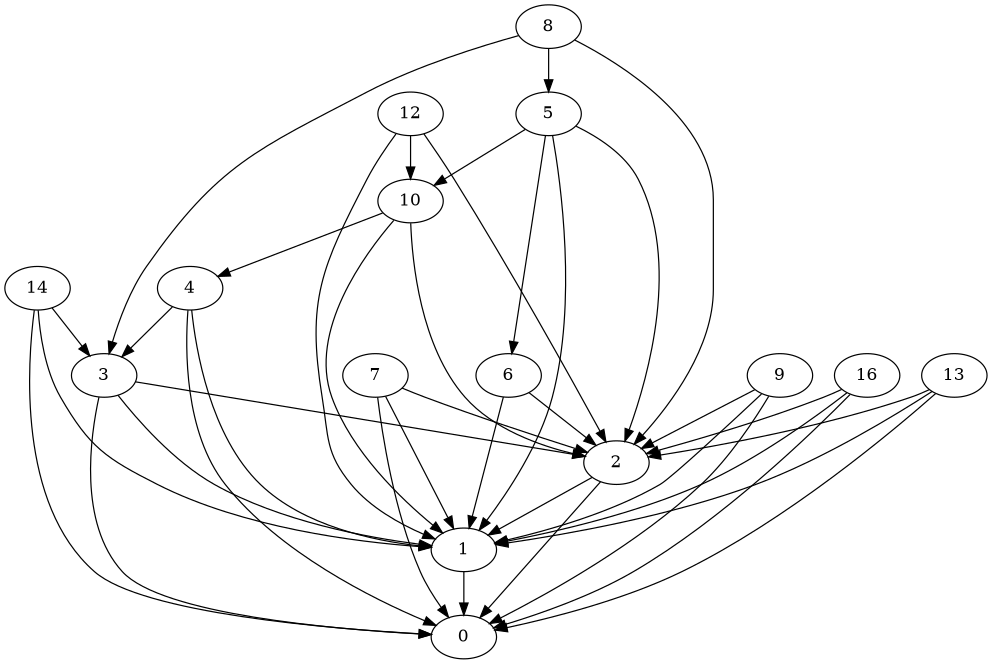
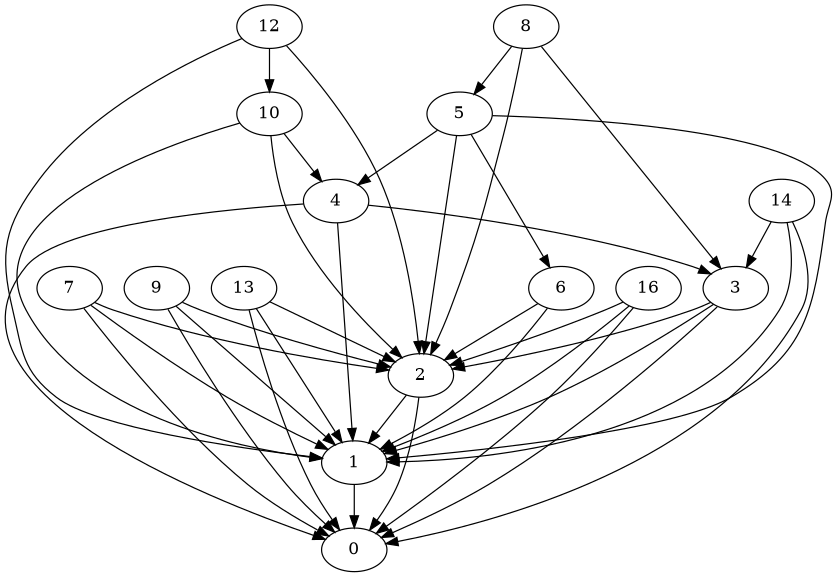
(485, 154) -> (403, 154)
